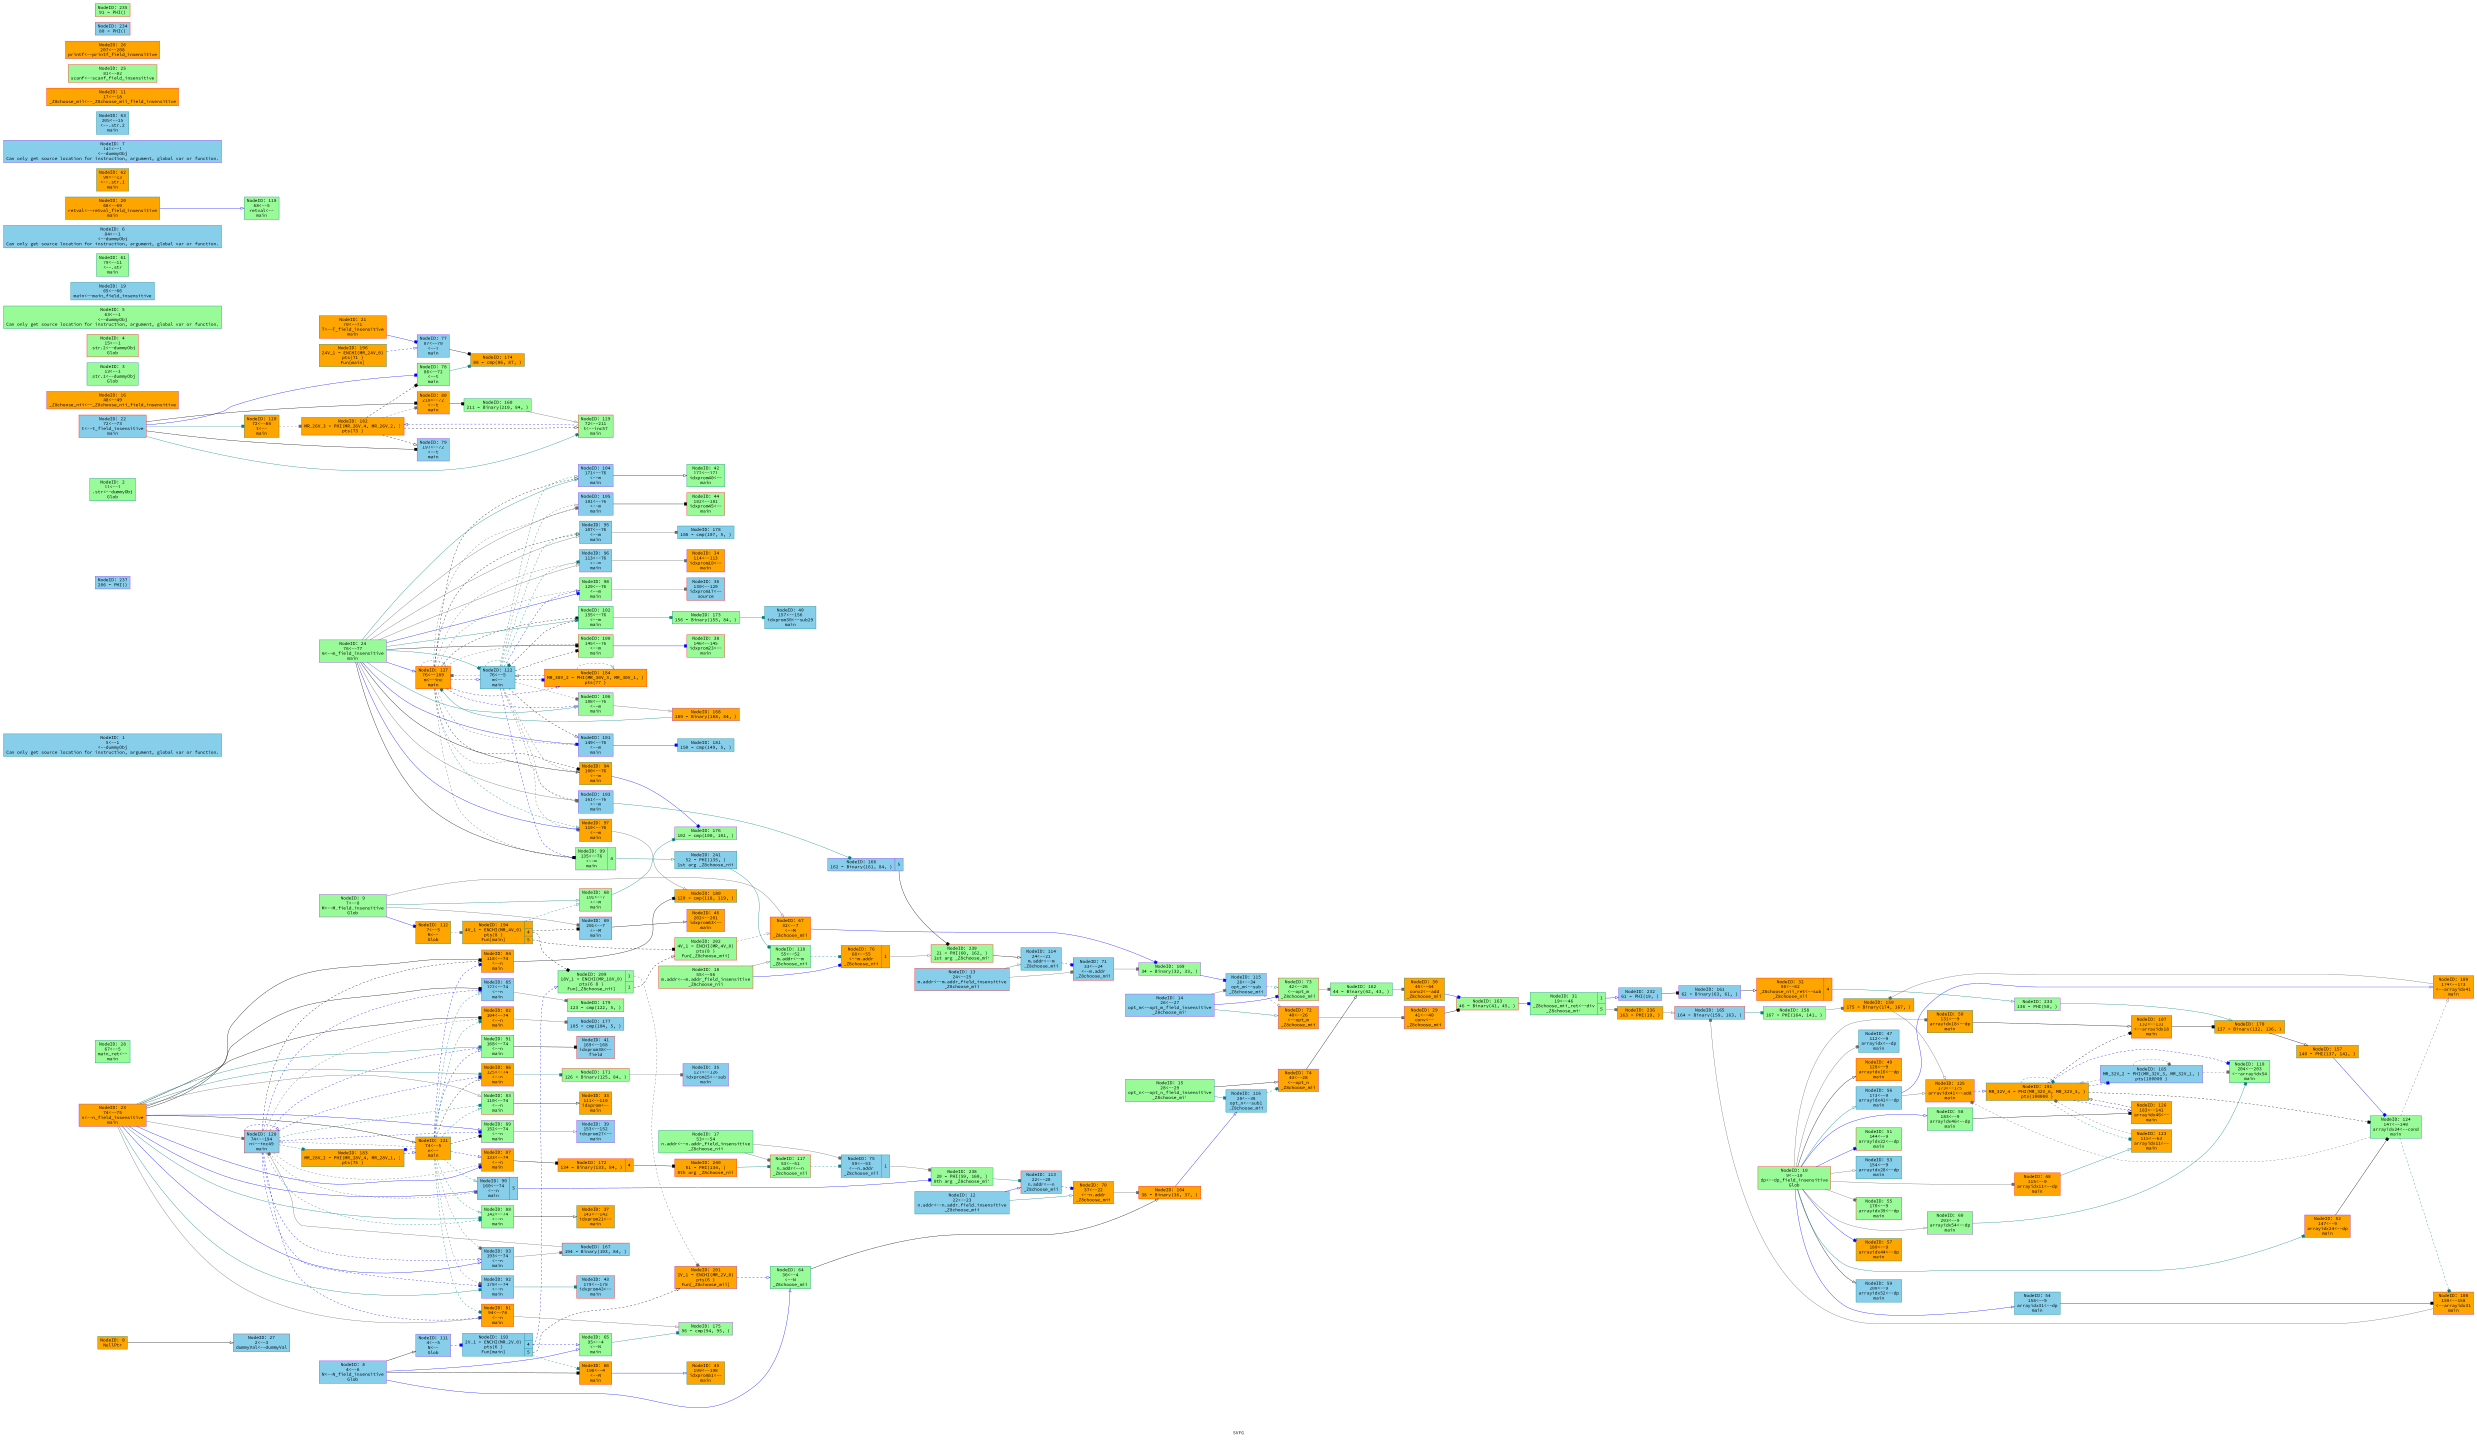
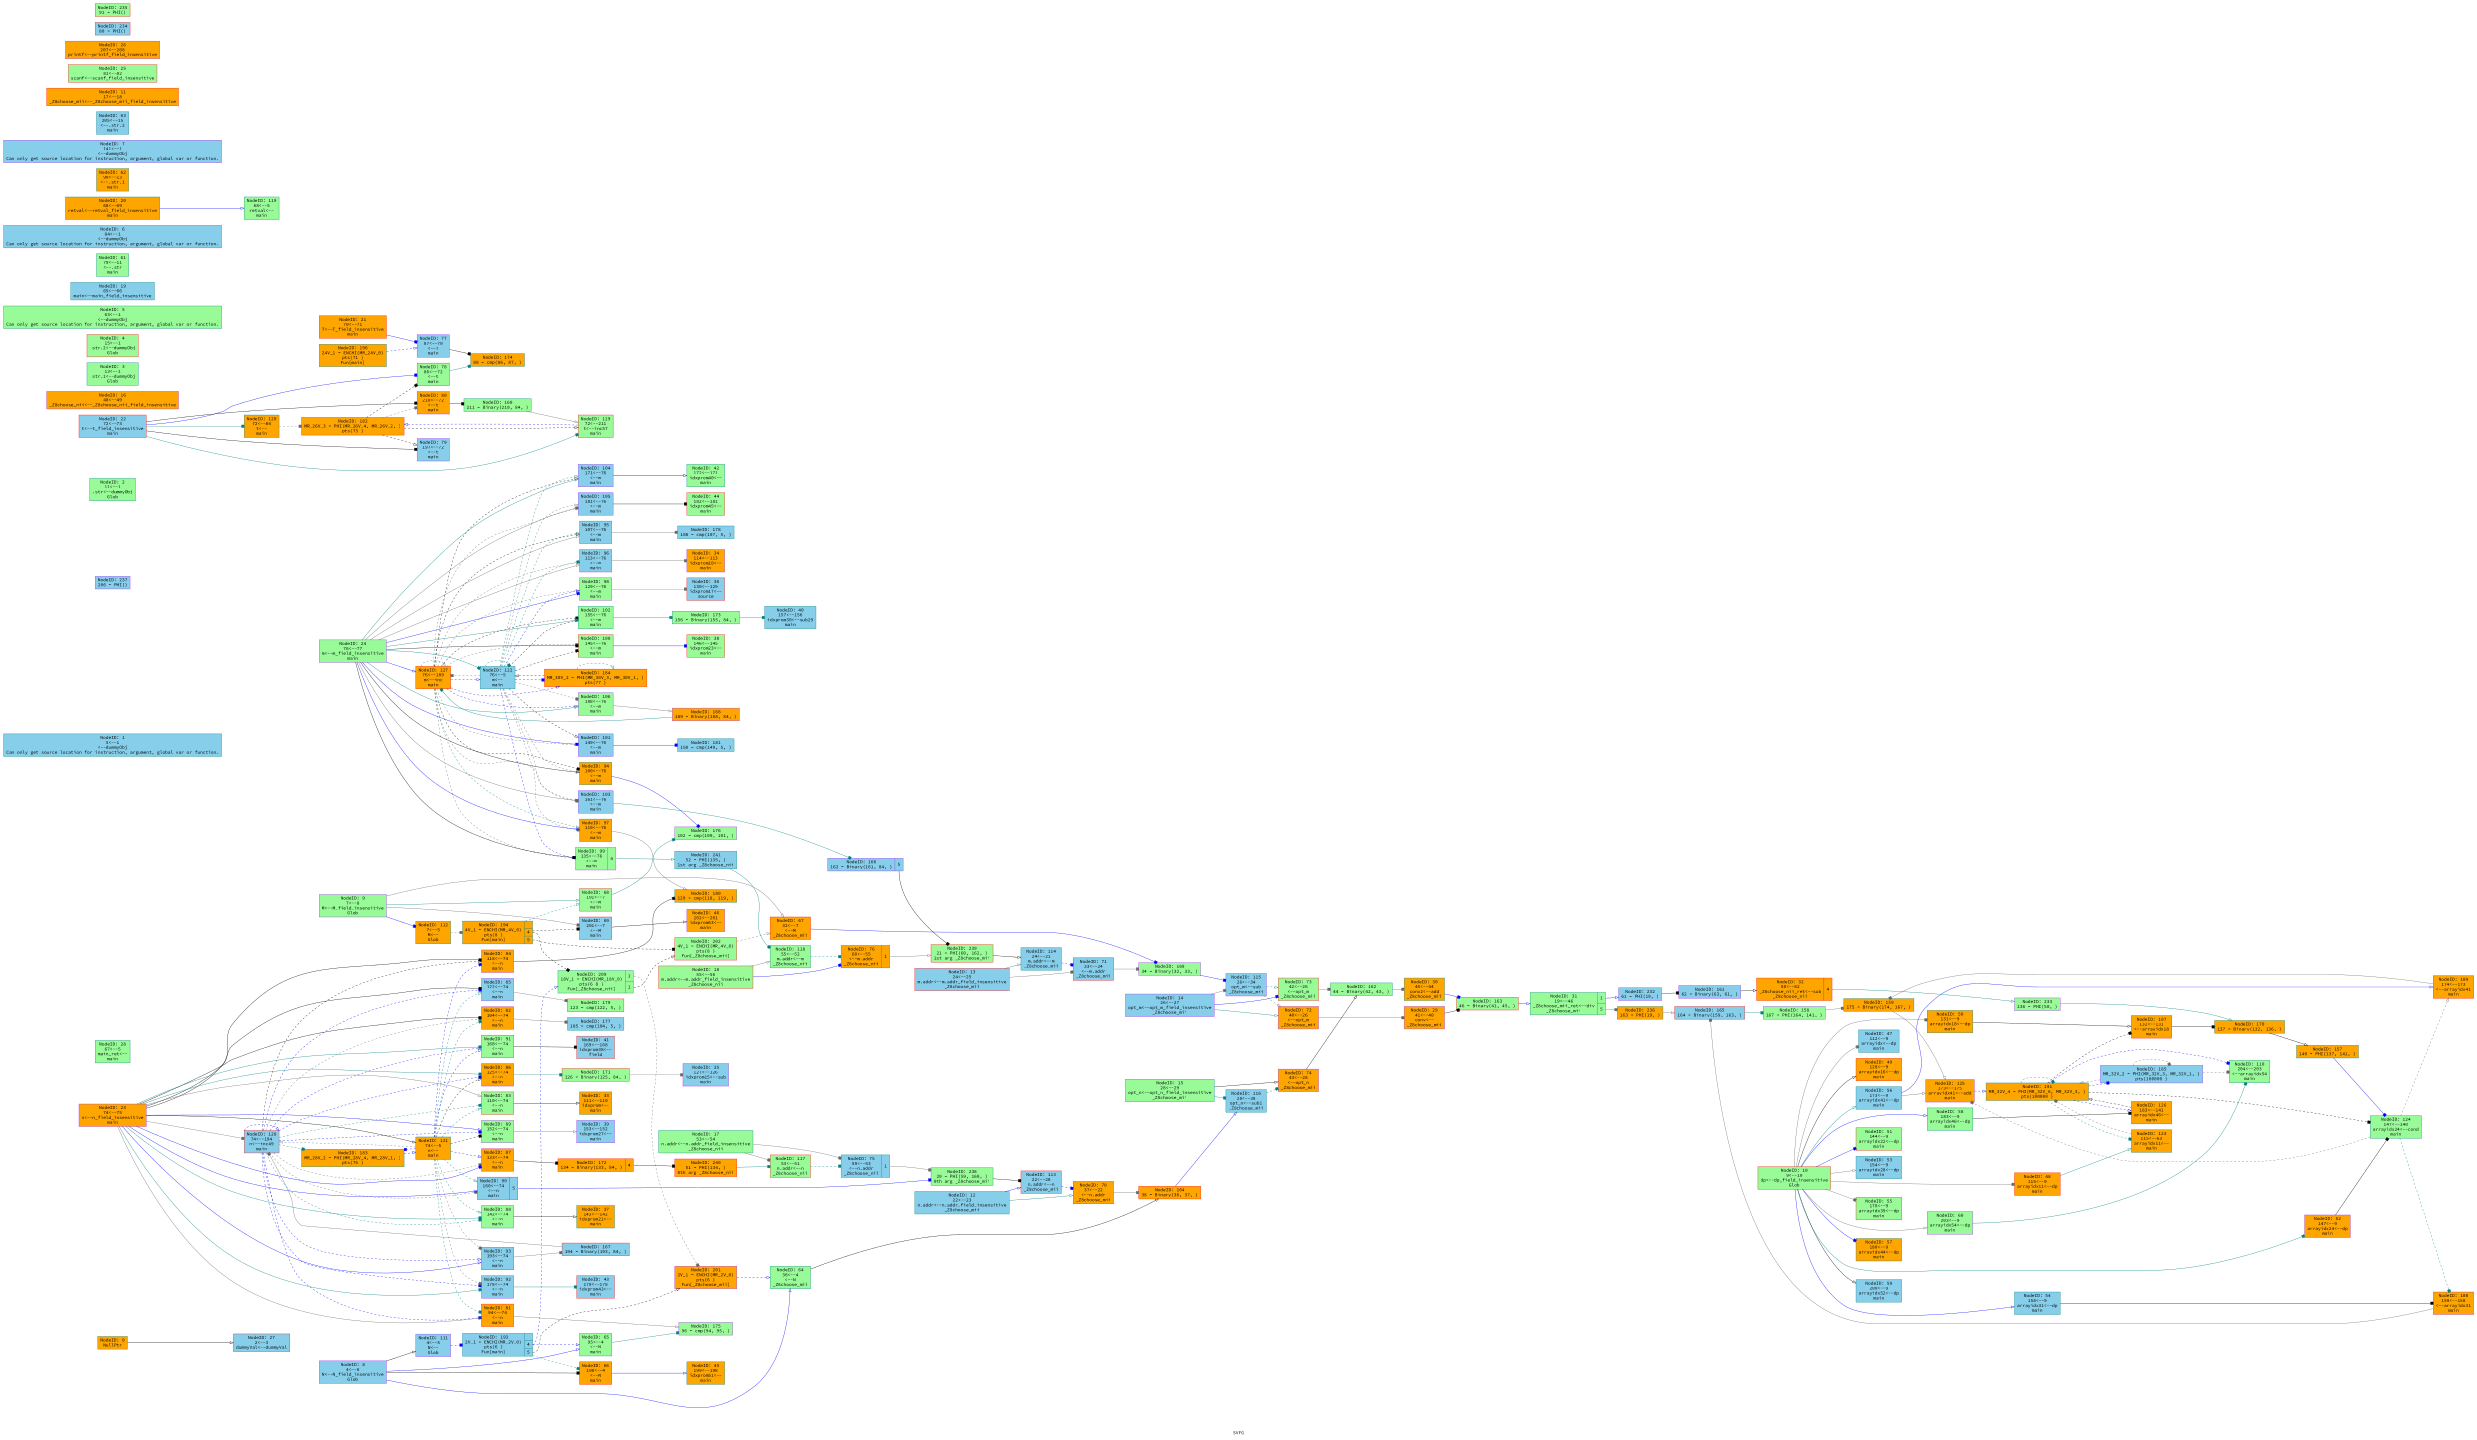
(1523, 1004) -> (1523, 1004)
(1005, 1180) -> (1005, 1180)
